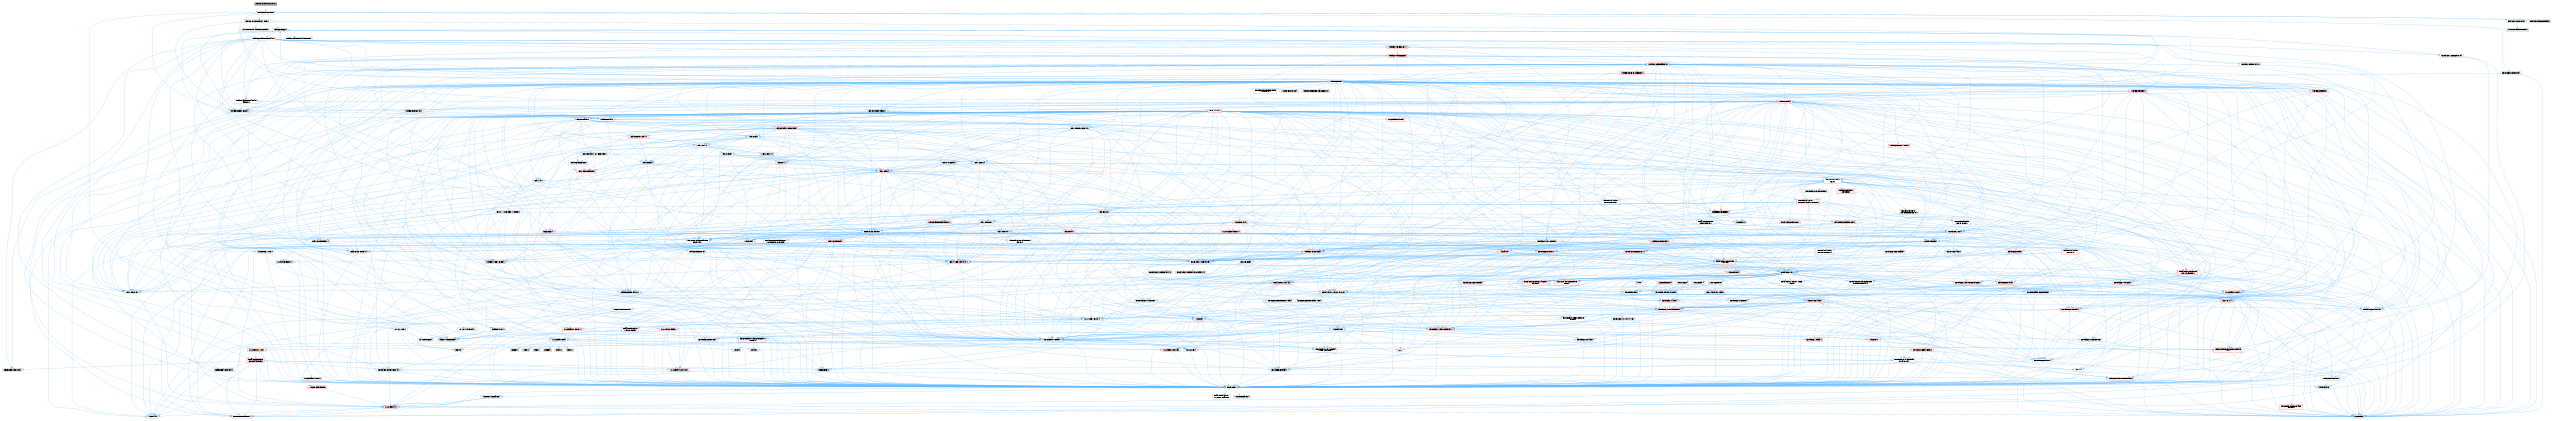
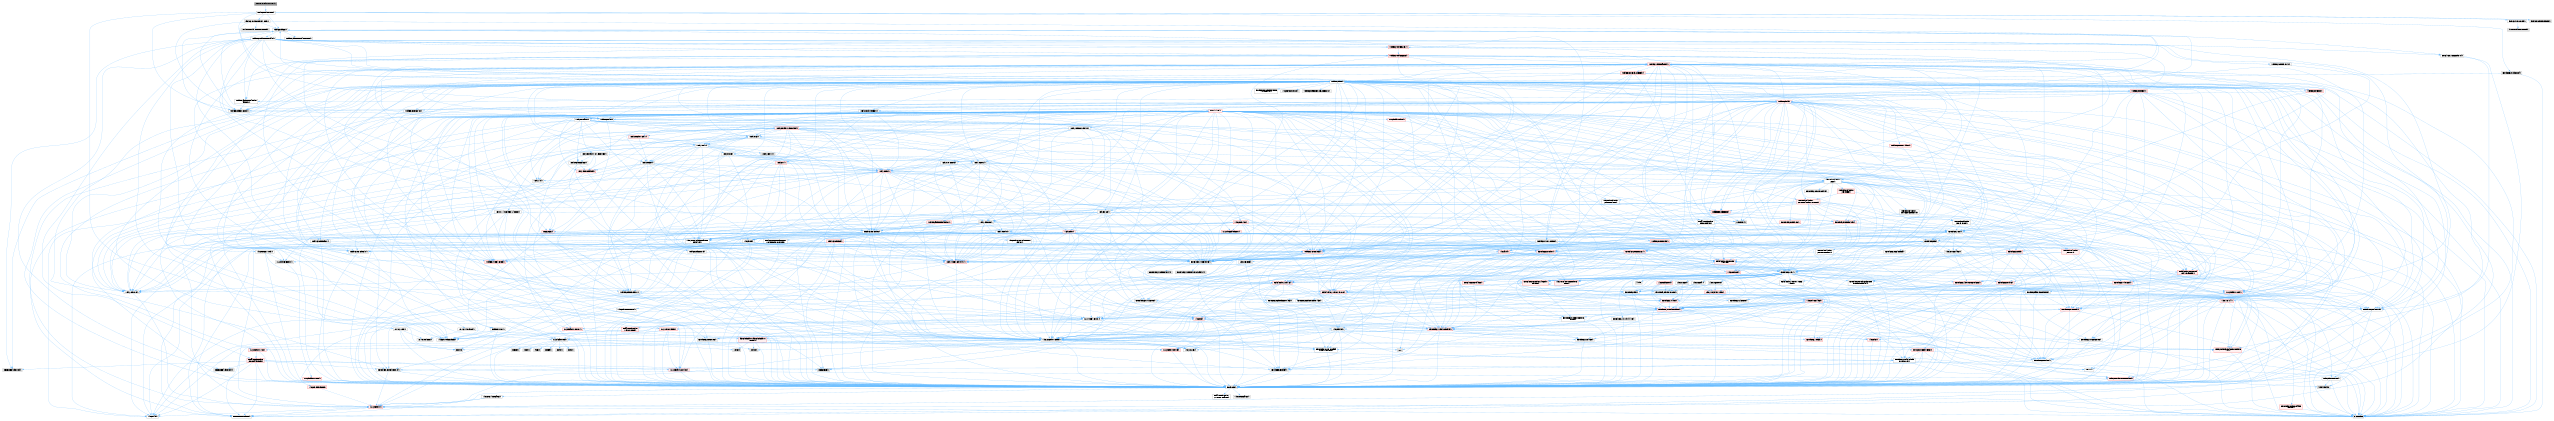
(877, 111) -> (869, 111)
(1473, 283) -> (1473, 283)
